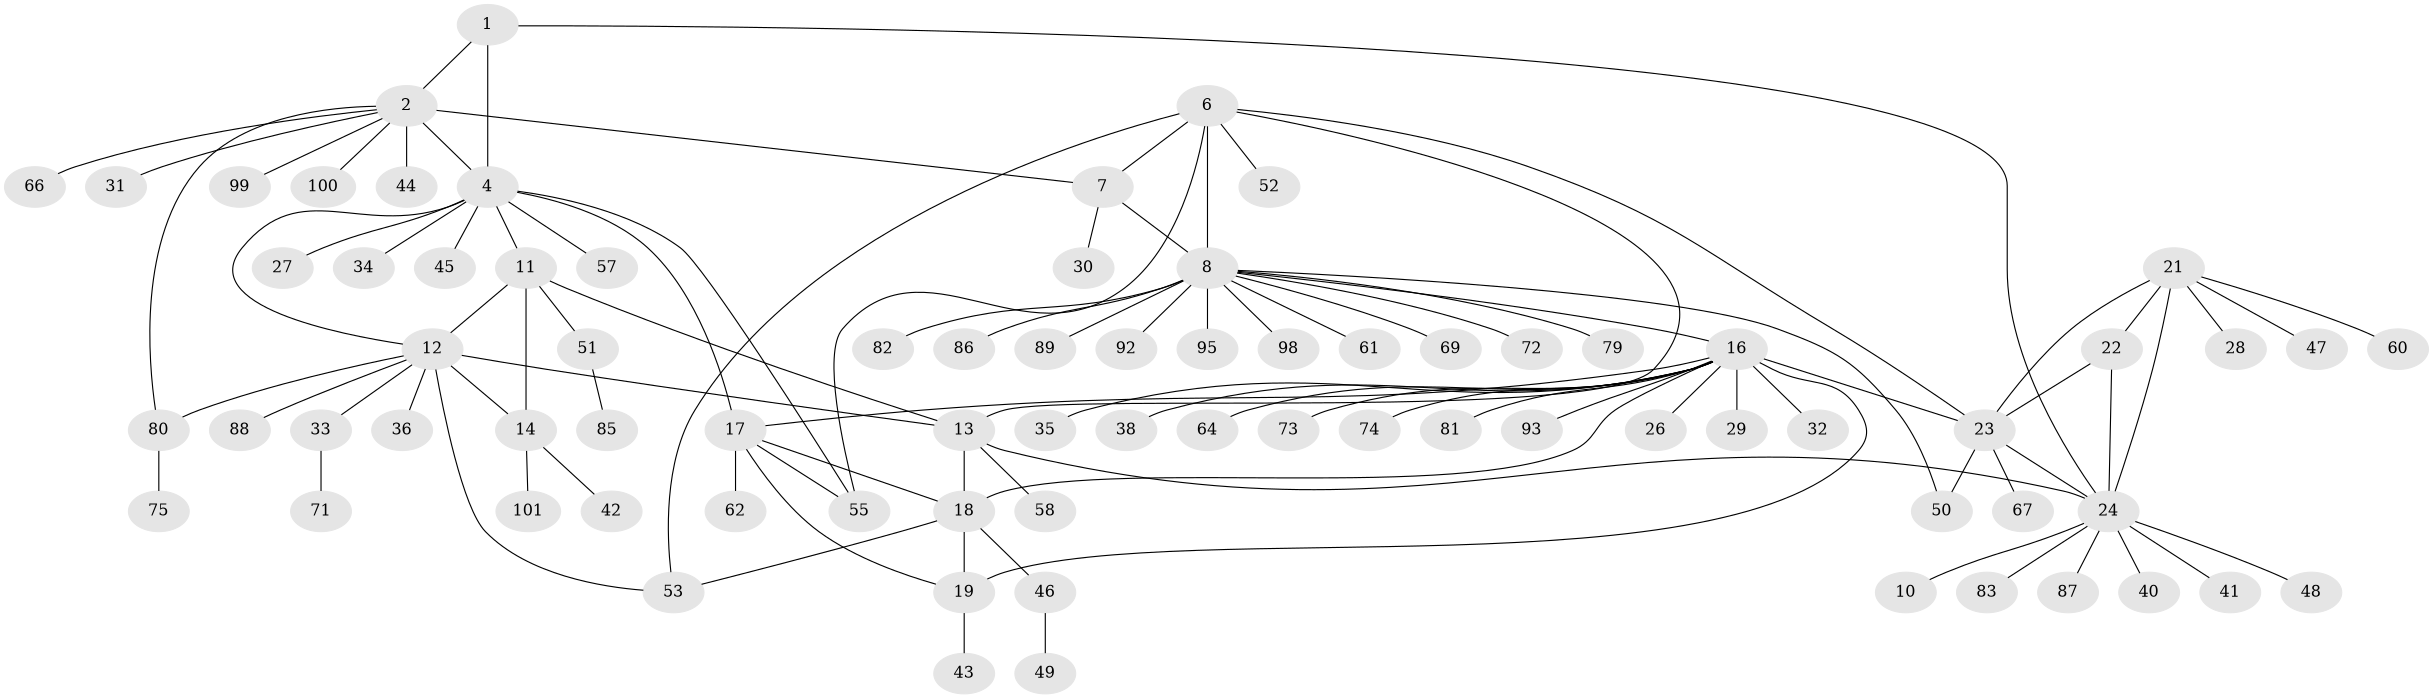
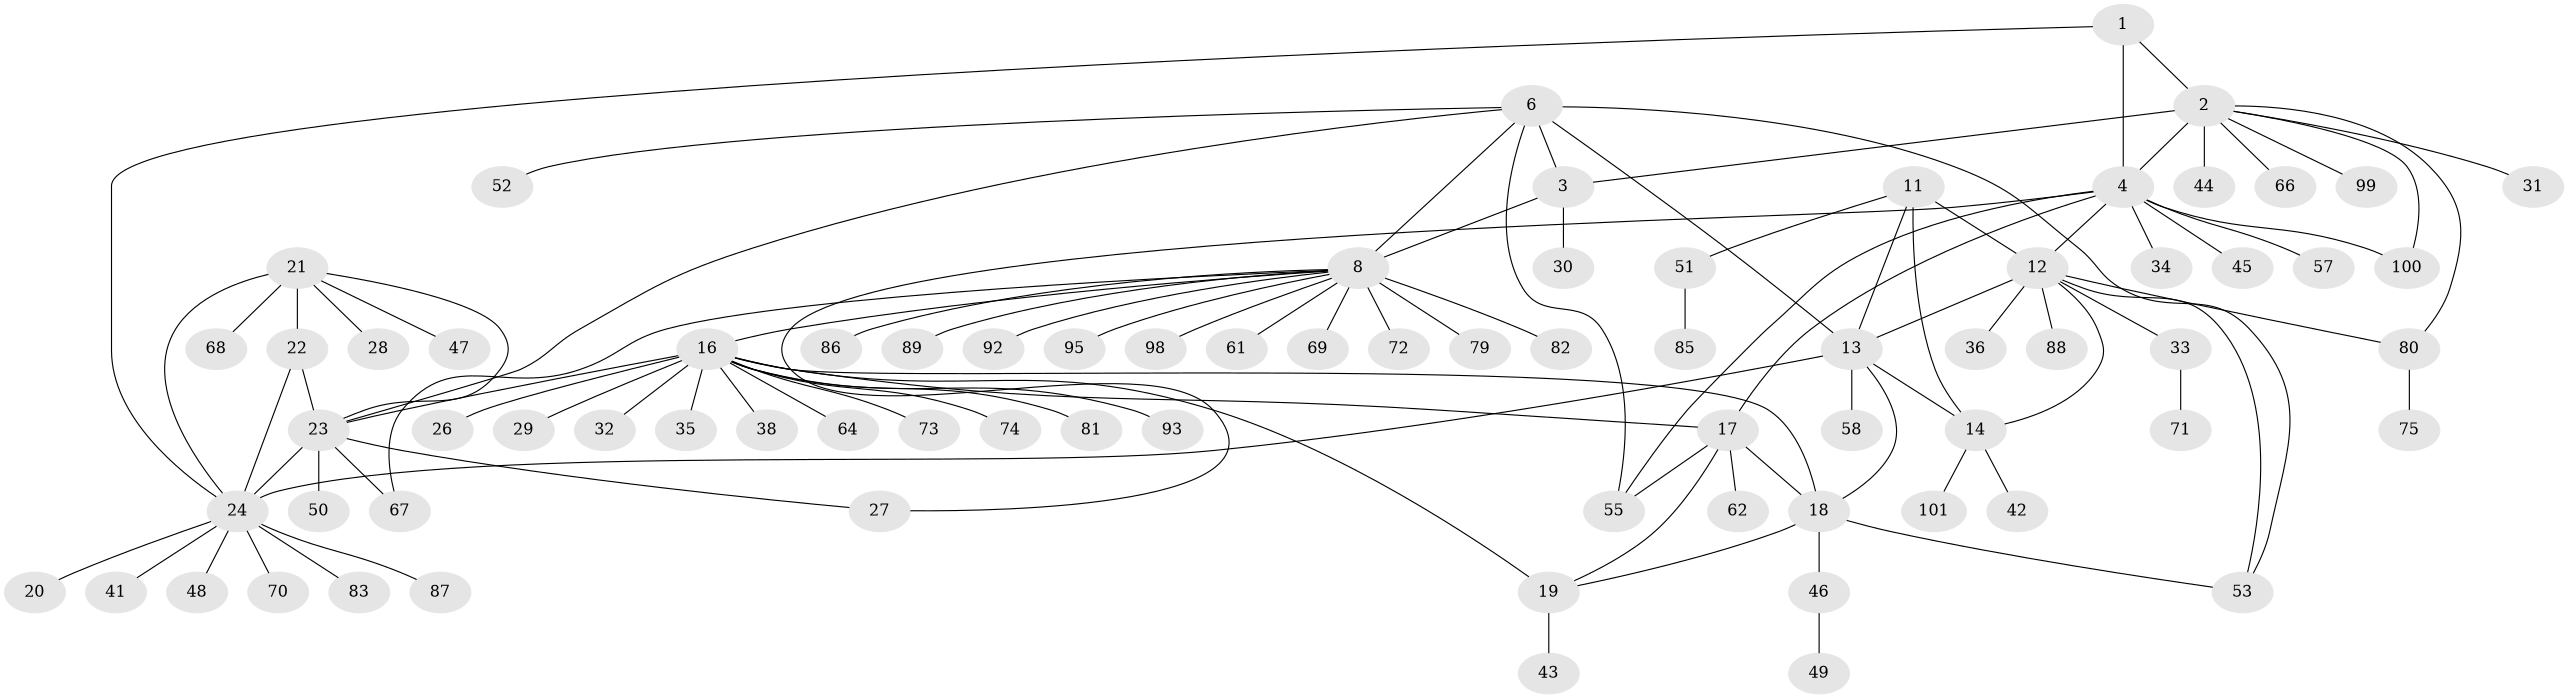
(1103, 187) -> (1563, 187)
(507, 227) -> (2264, 228)
(1627, 300) -> (812, 306)
(2398, 349) -> (216, 349)
none -> (1914, 390)
none -> (597, 480)
(1906, 592) -> (278, 592)
(2149, 592) -> (35, 592)
